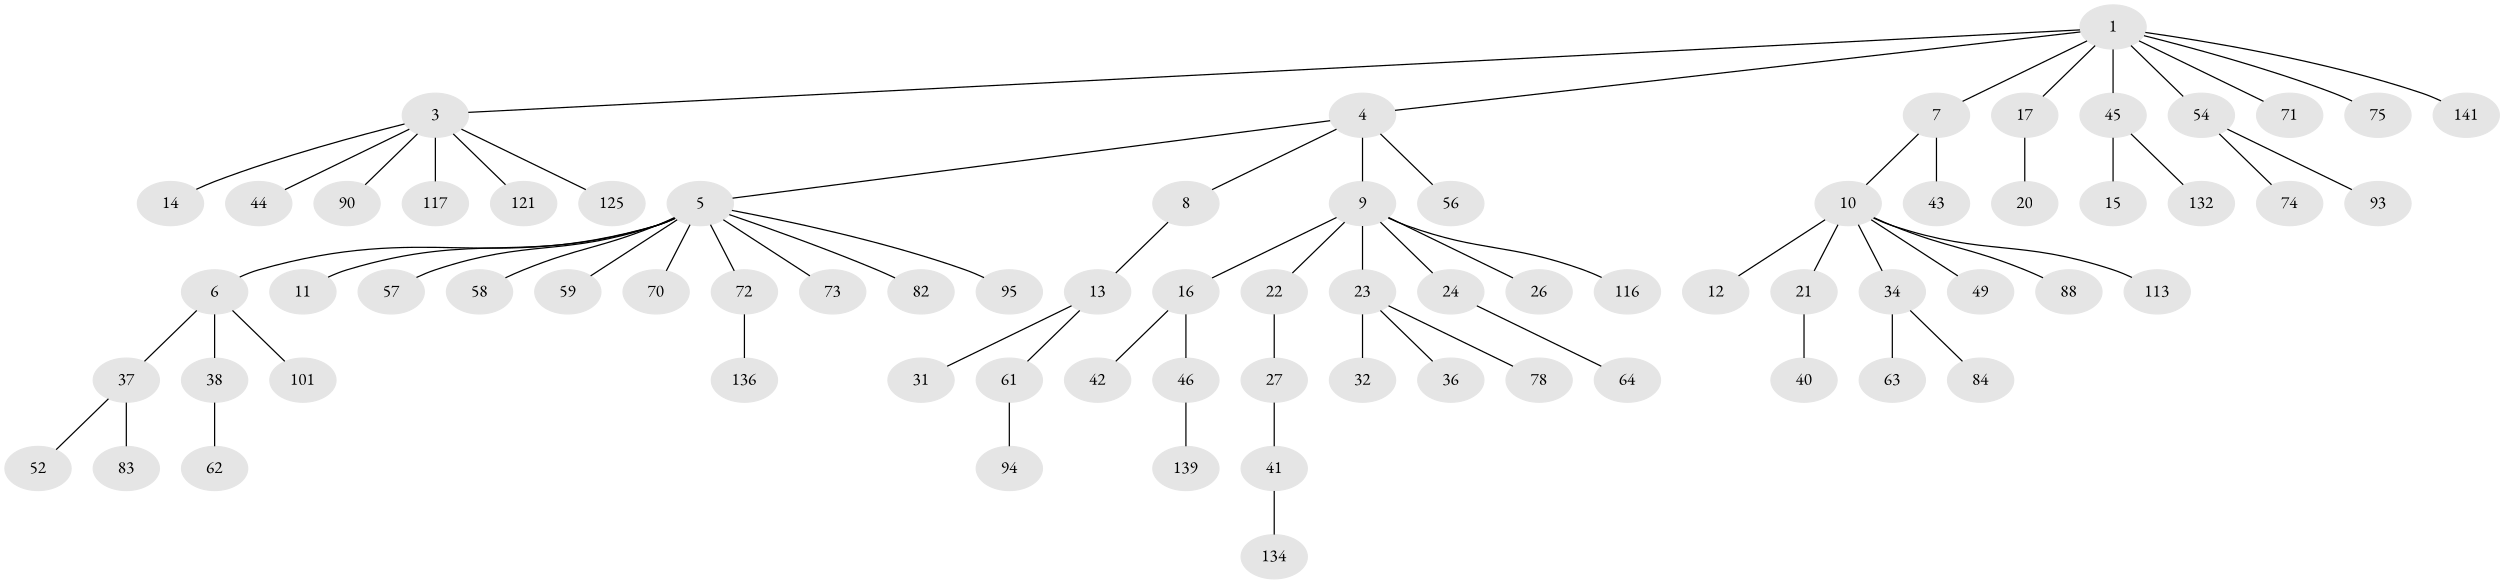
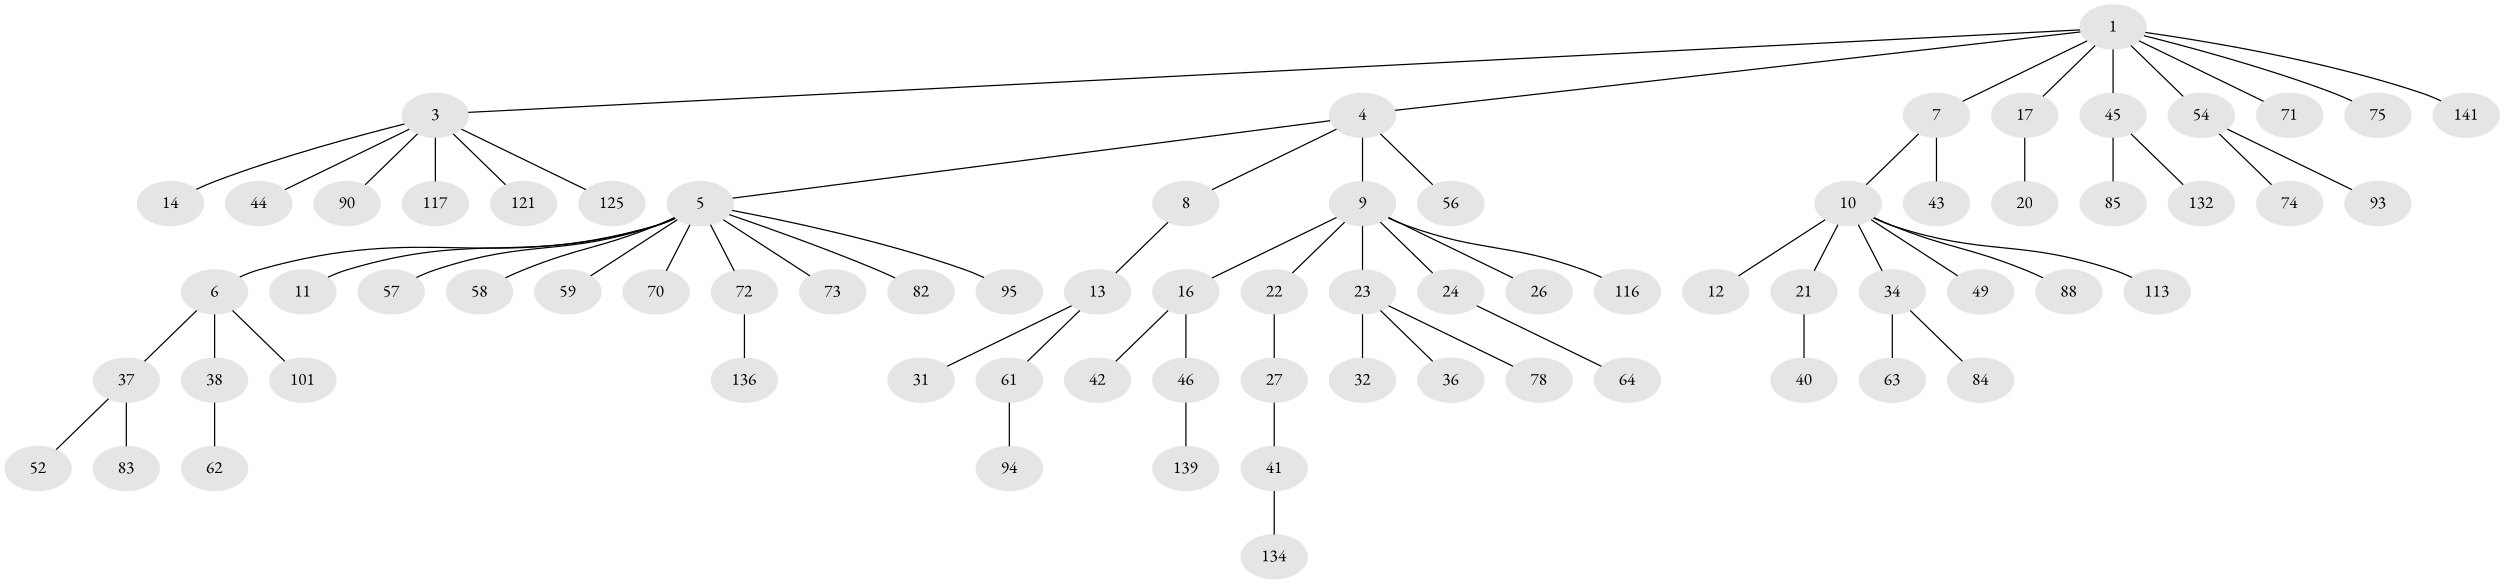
(2113, 204) -> (2113, 204)
